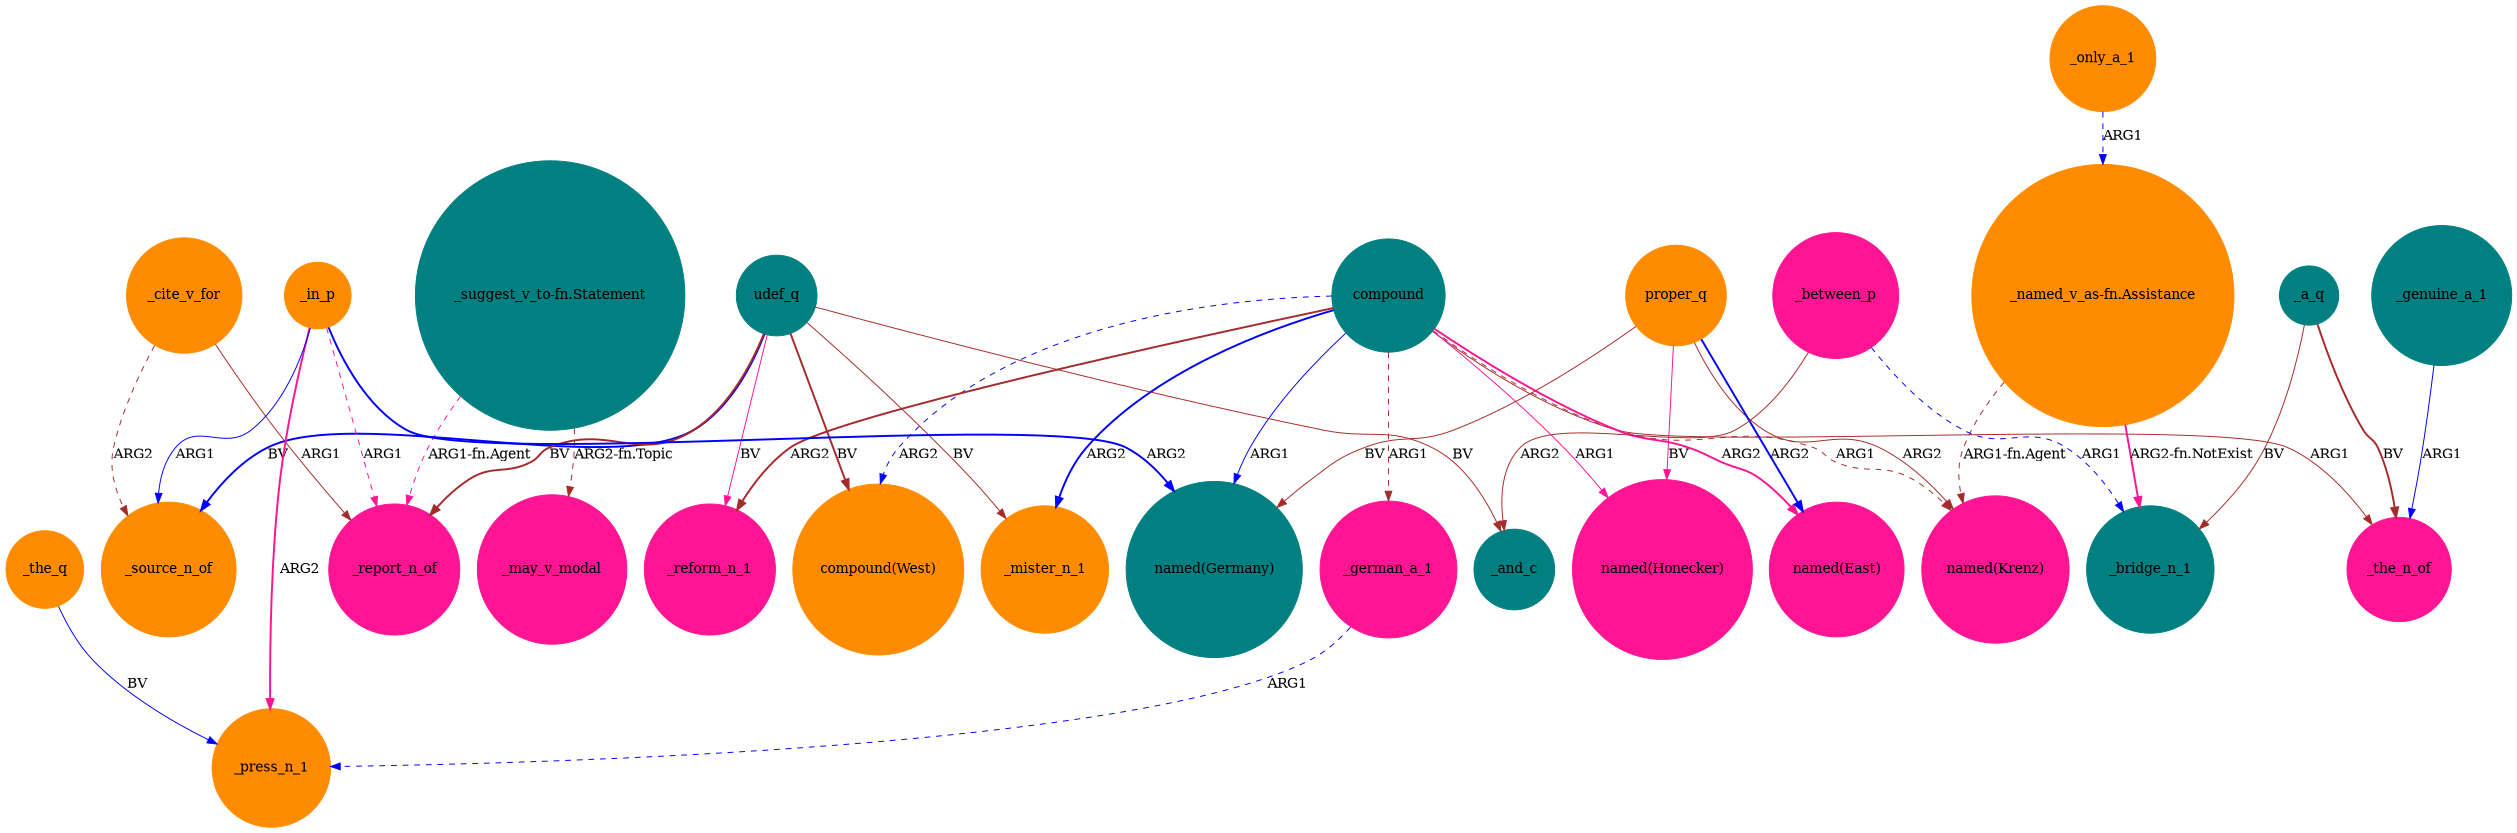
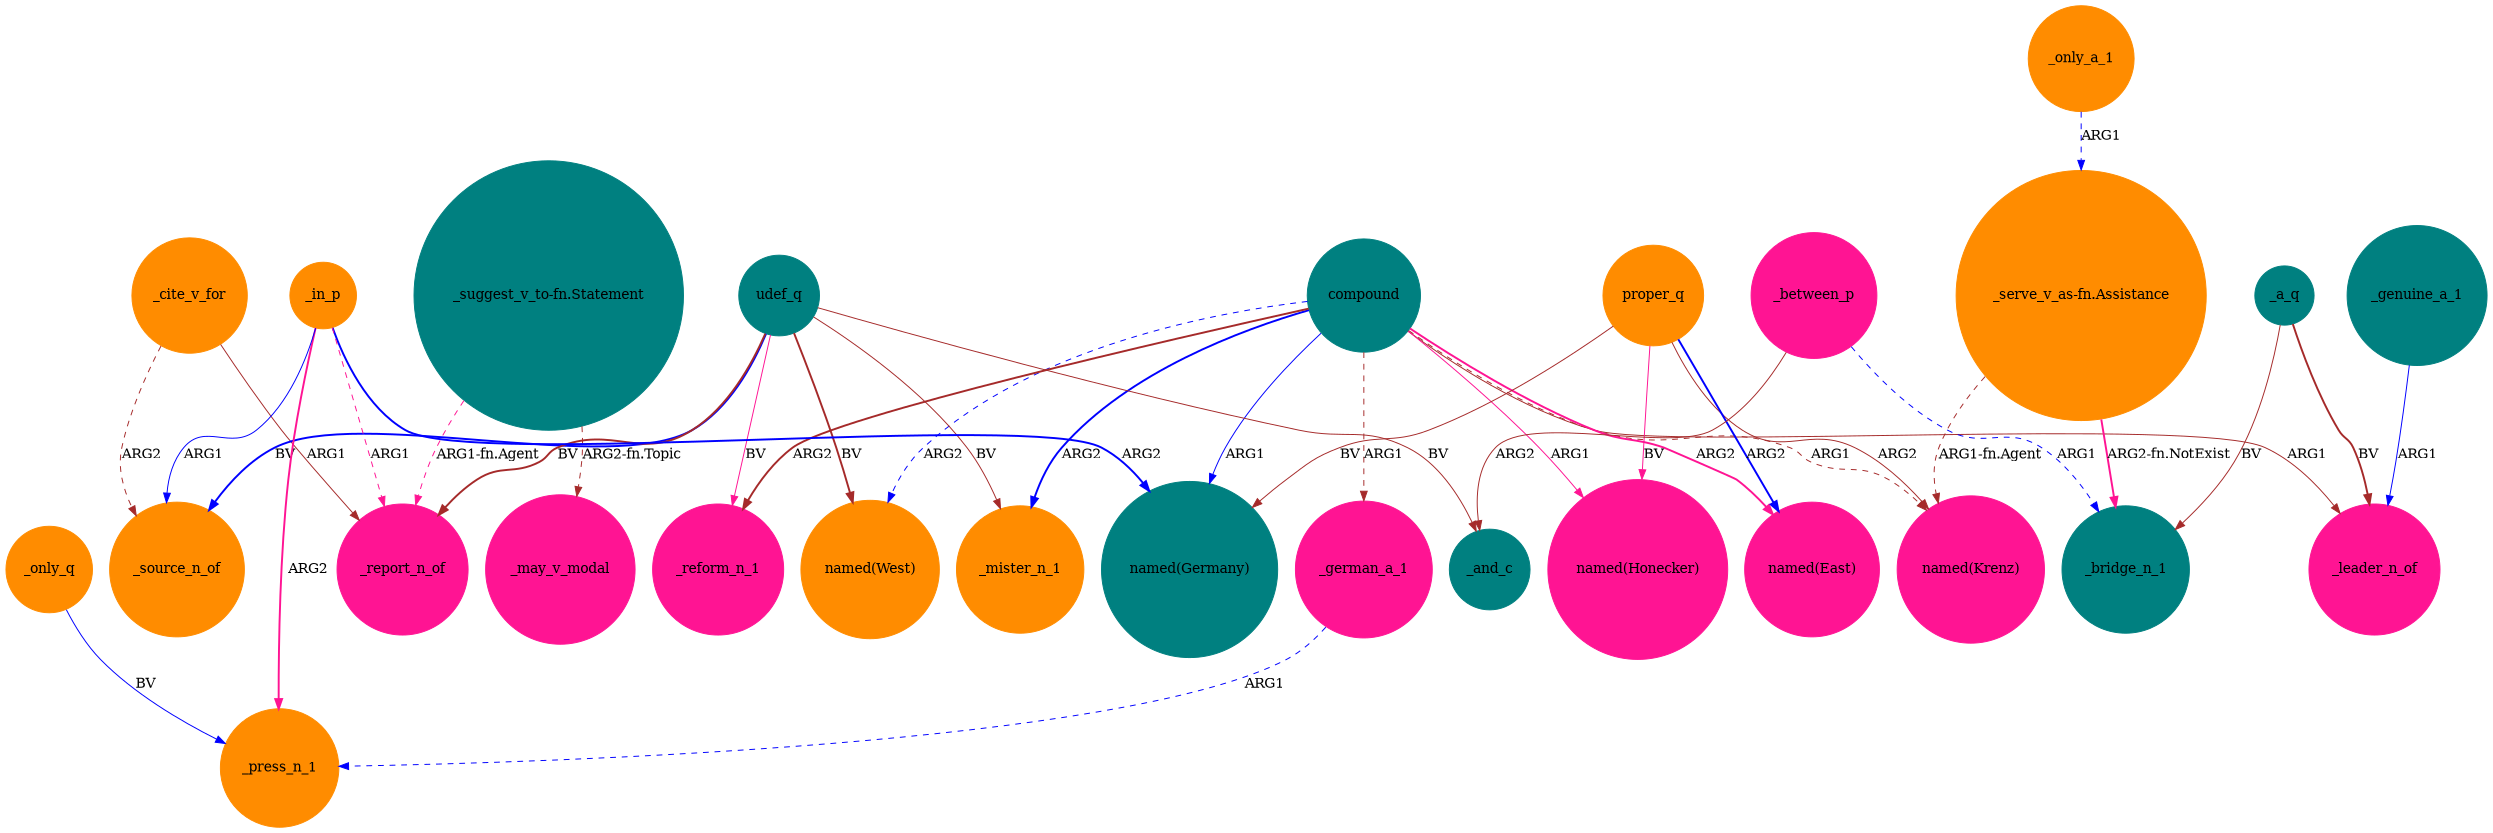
(2103, 296) -> (2081, 296)
(45, 570) -> (49, 570)
(878, 570) -> (870, 570)
(2399, 570) -> (2374, 570)
